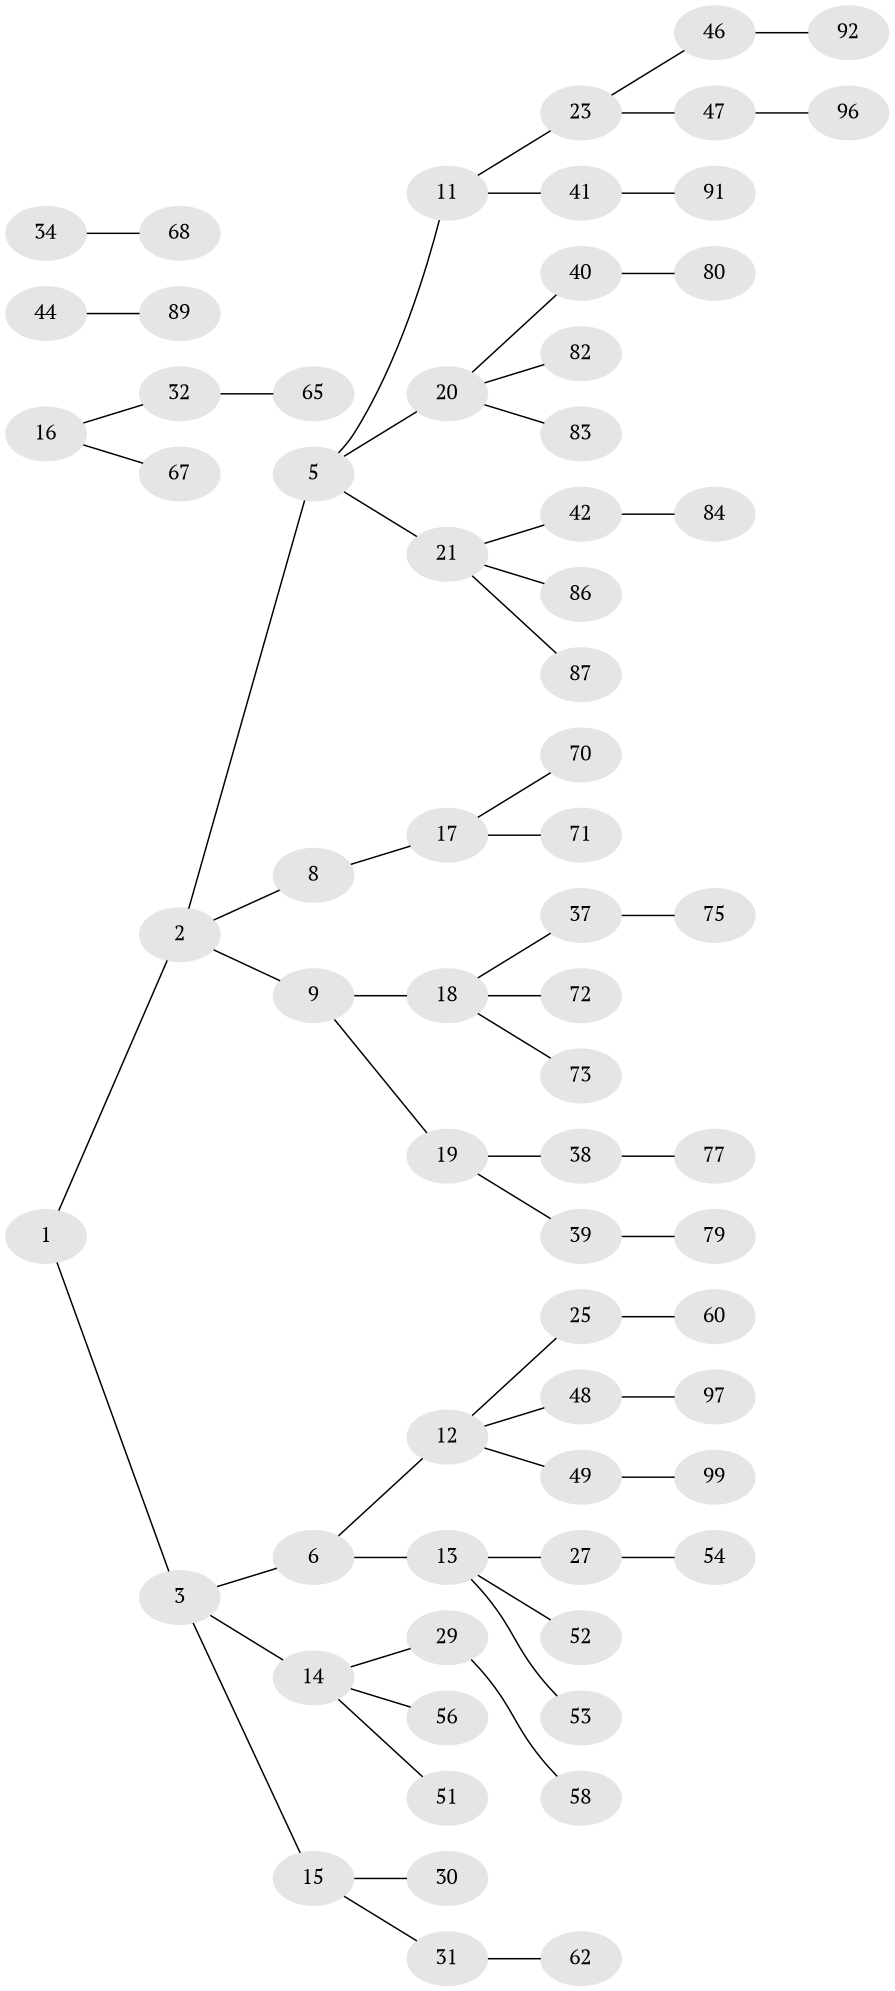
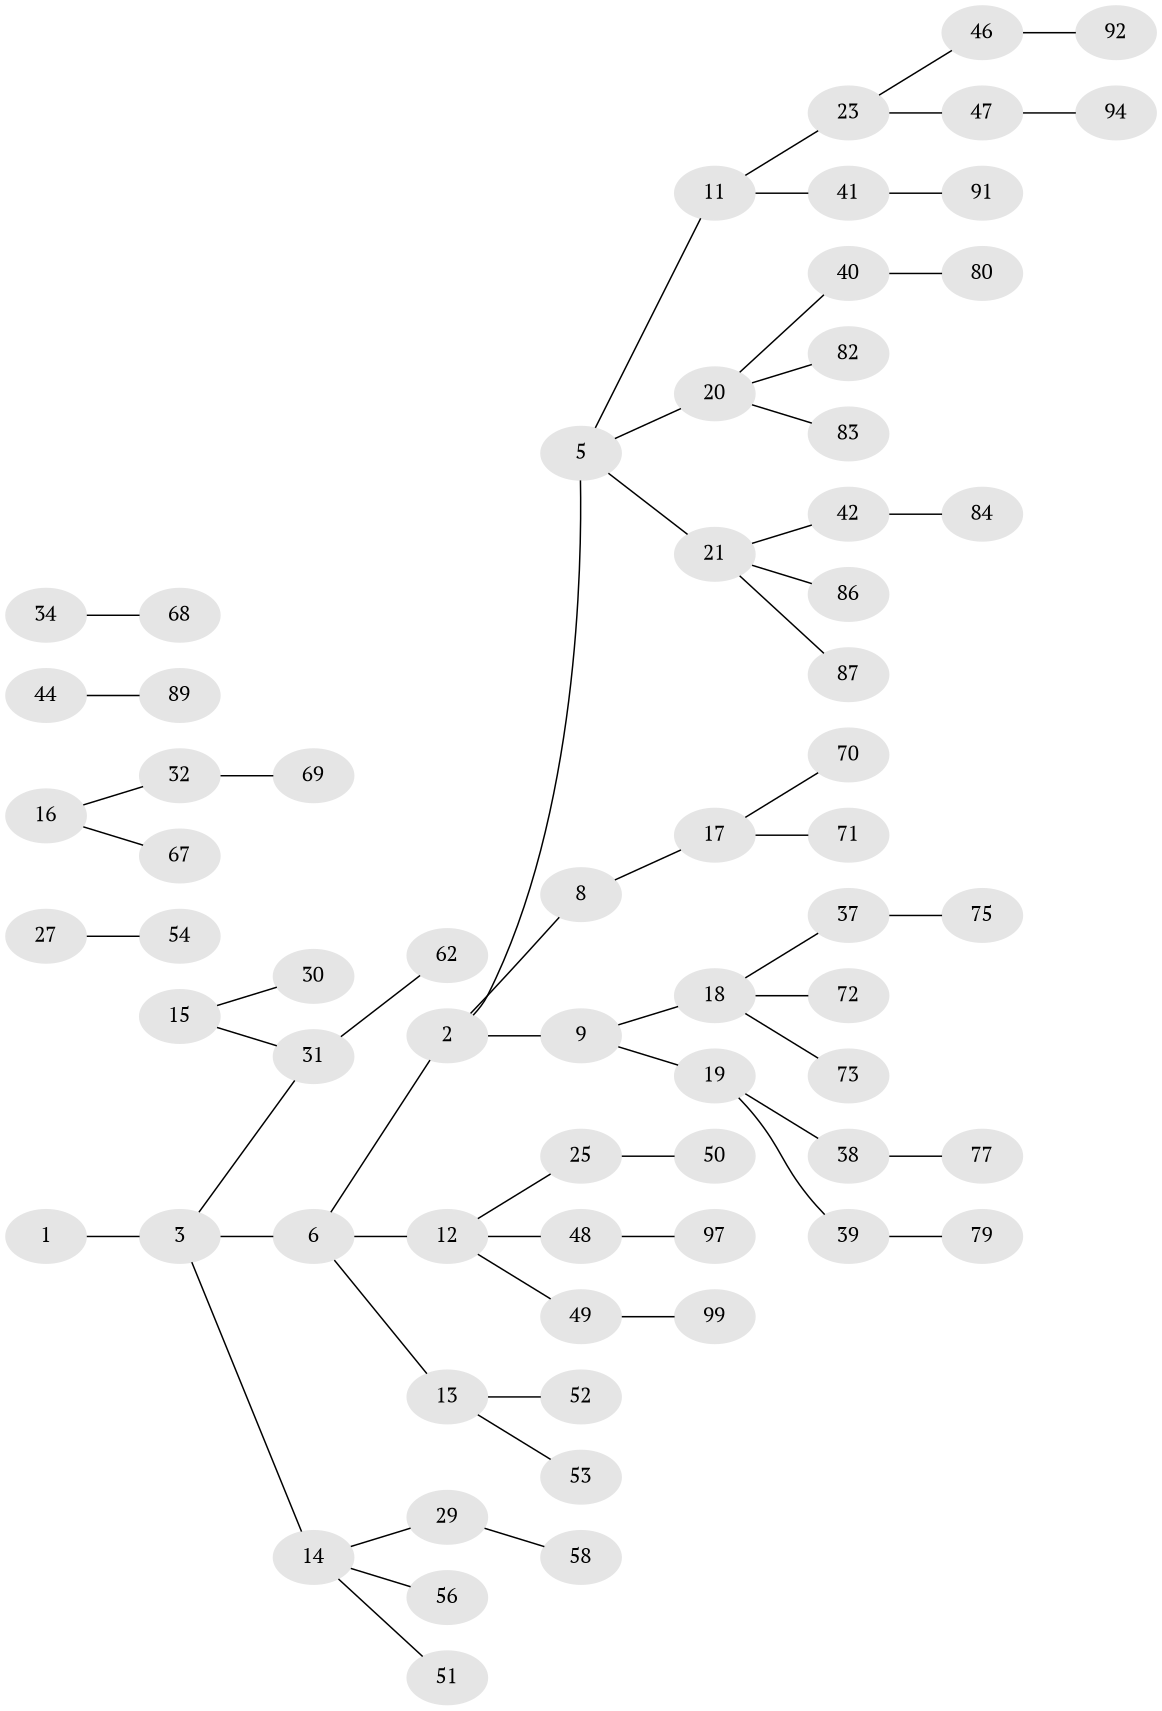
(849, 113) -> (1116, 113)
(314, 394) -> (314, 776)
(113, 1086) -> (380, 1136)
(715, 1317) -> (715, 1156)
(514, 1557) -> none
(247, 1738) -> (247, 1146)
